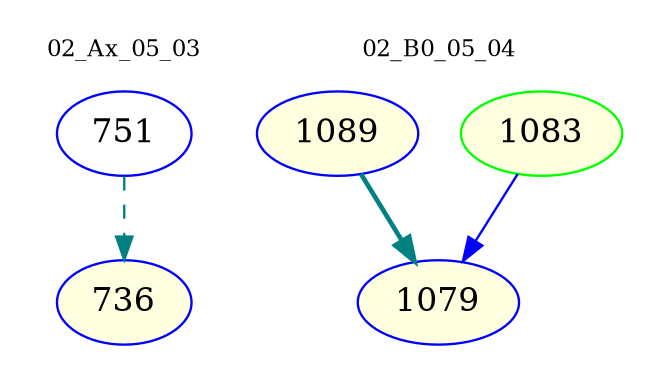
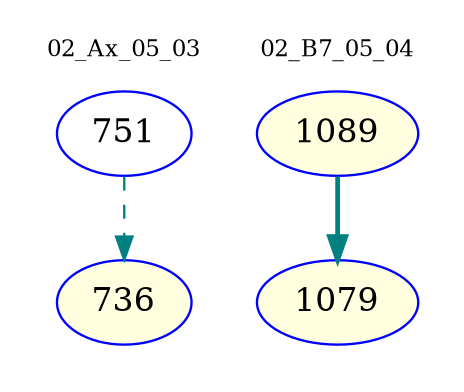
(440, 50) -> (338, 50)
(542, 134) -> none
